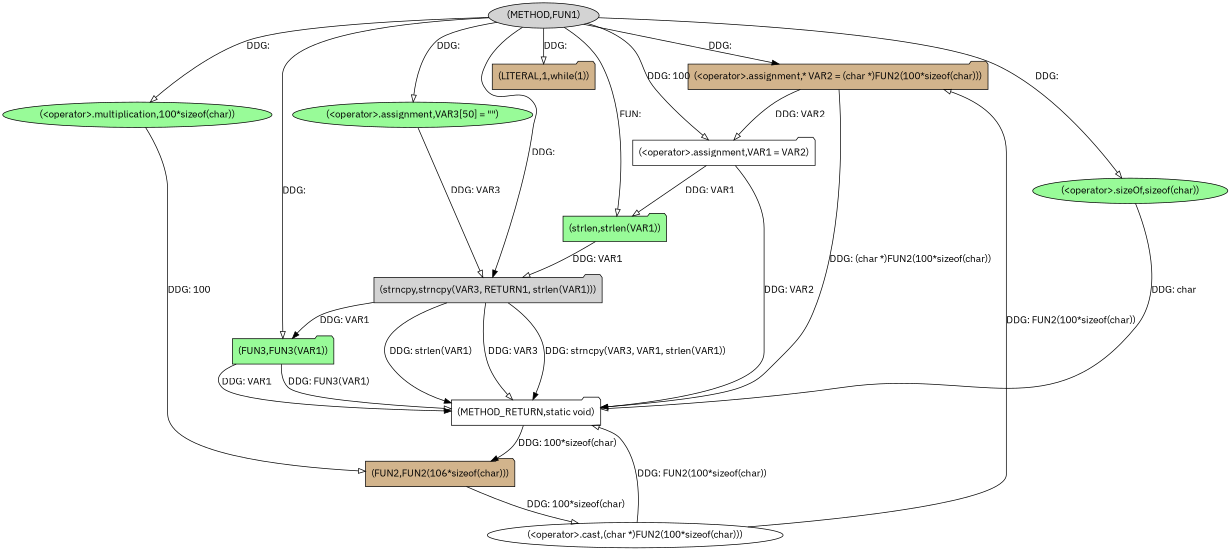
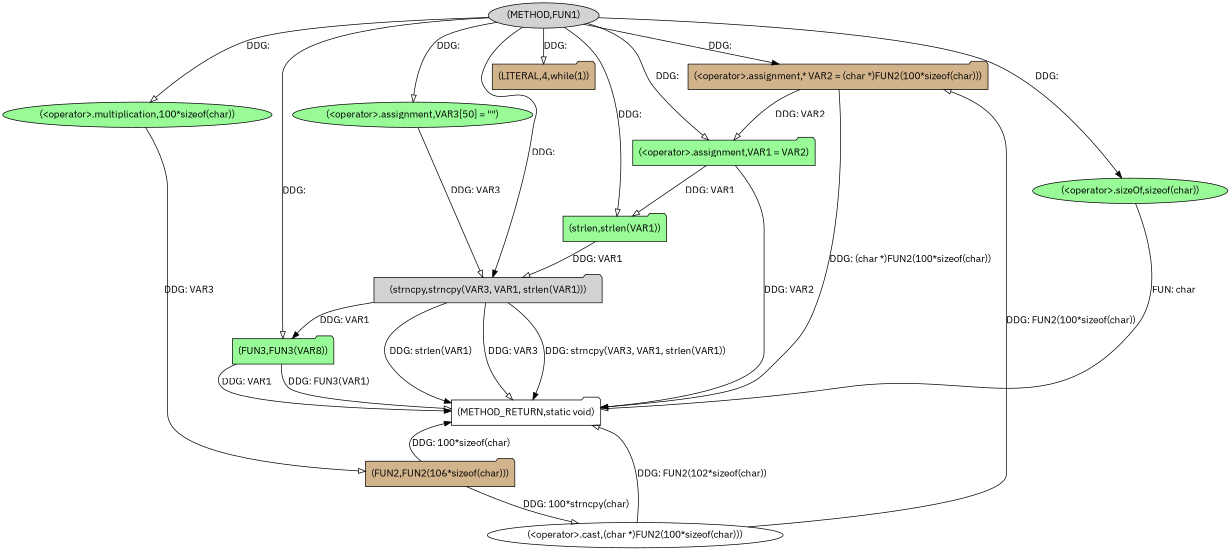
(880, 39) -> (880, 39)
(544, 77) -> (544, 77)
(669, 77) -> (669, 77)
(631, 115) -> (631, 115)
(724, 153) -> (724, 153)
(189, 290) -> (189, 290)
(488, 290) -> (488, 290)
(1174, 290) -> (1174, 290)
(283, 351) -> (283, 351)
(514, 445) -> (415, 435)
(702, 474) -> (702, 474)
(576, 505) -> (576, 505)
